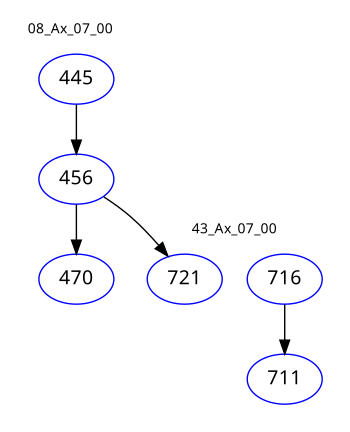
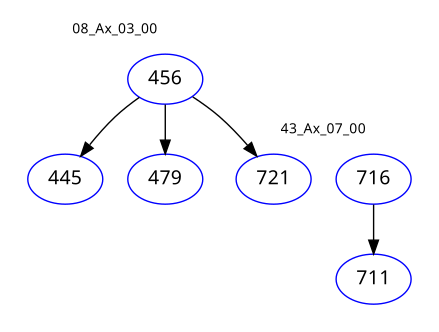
(71, 30) -> (115, 30)
(76, 122) -> (113, 119)
(76, 279) -> (165, 179)
